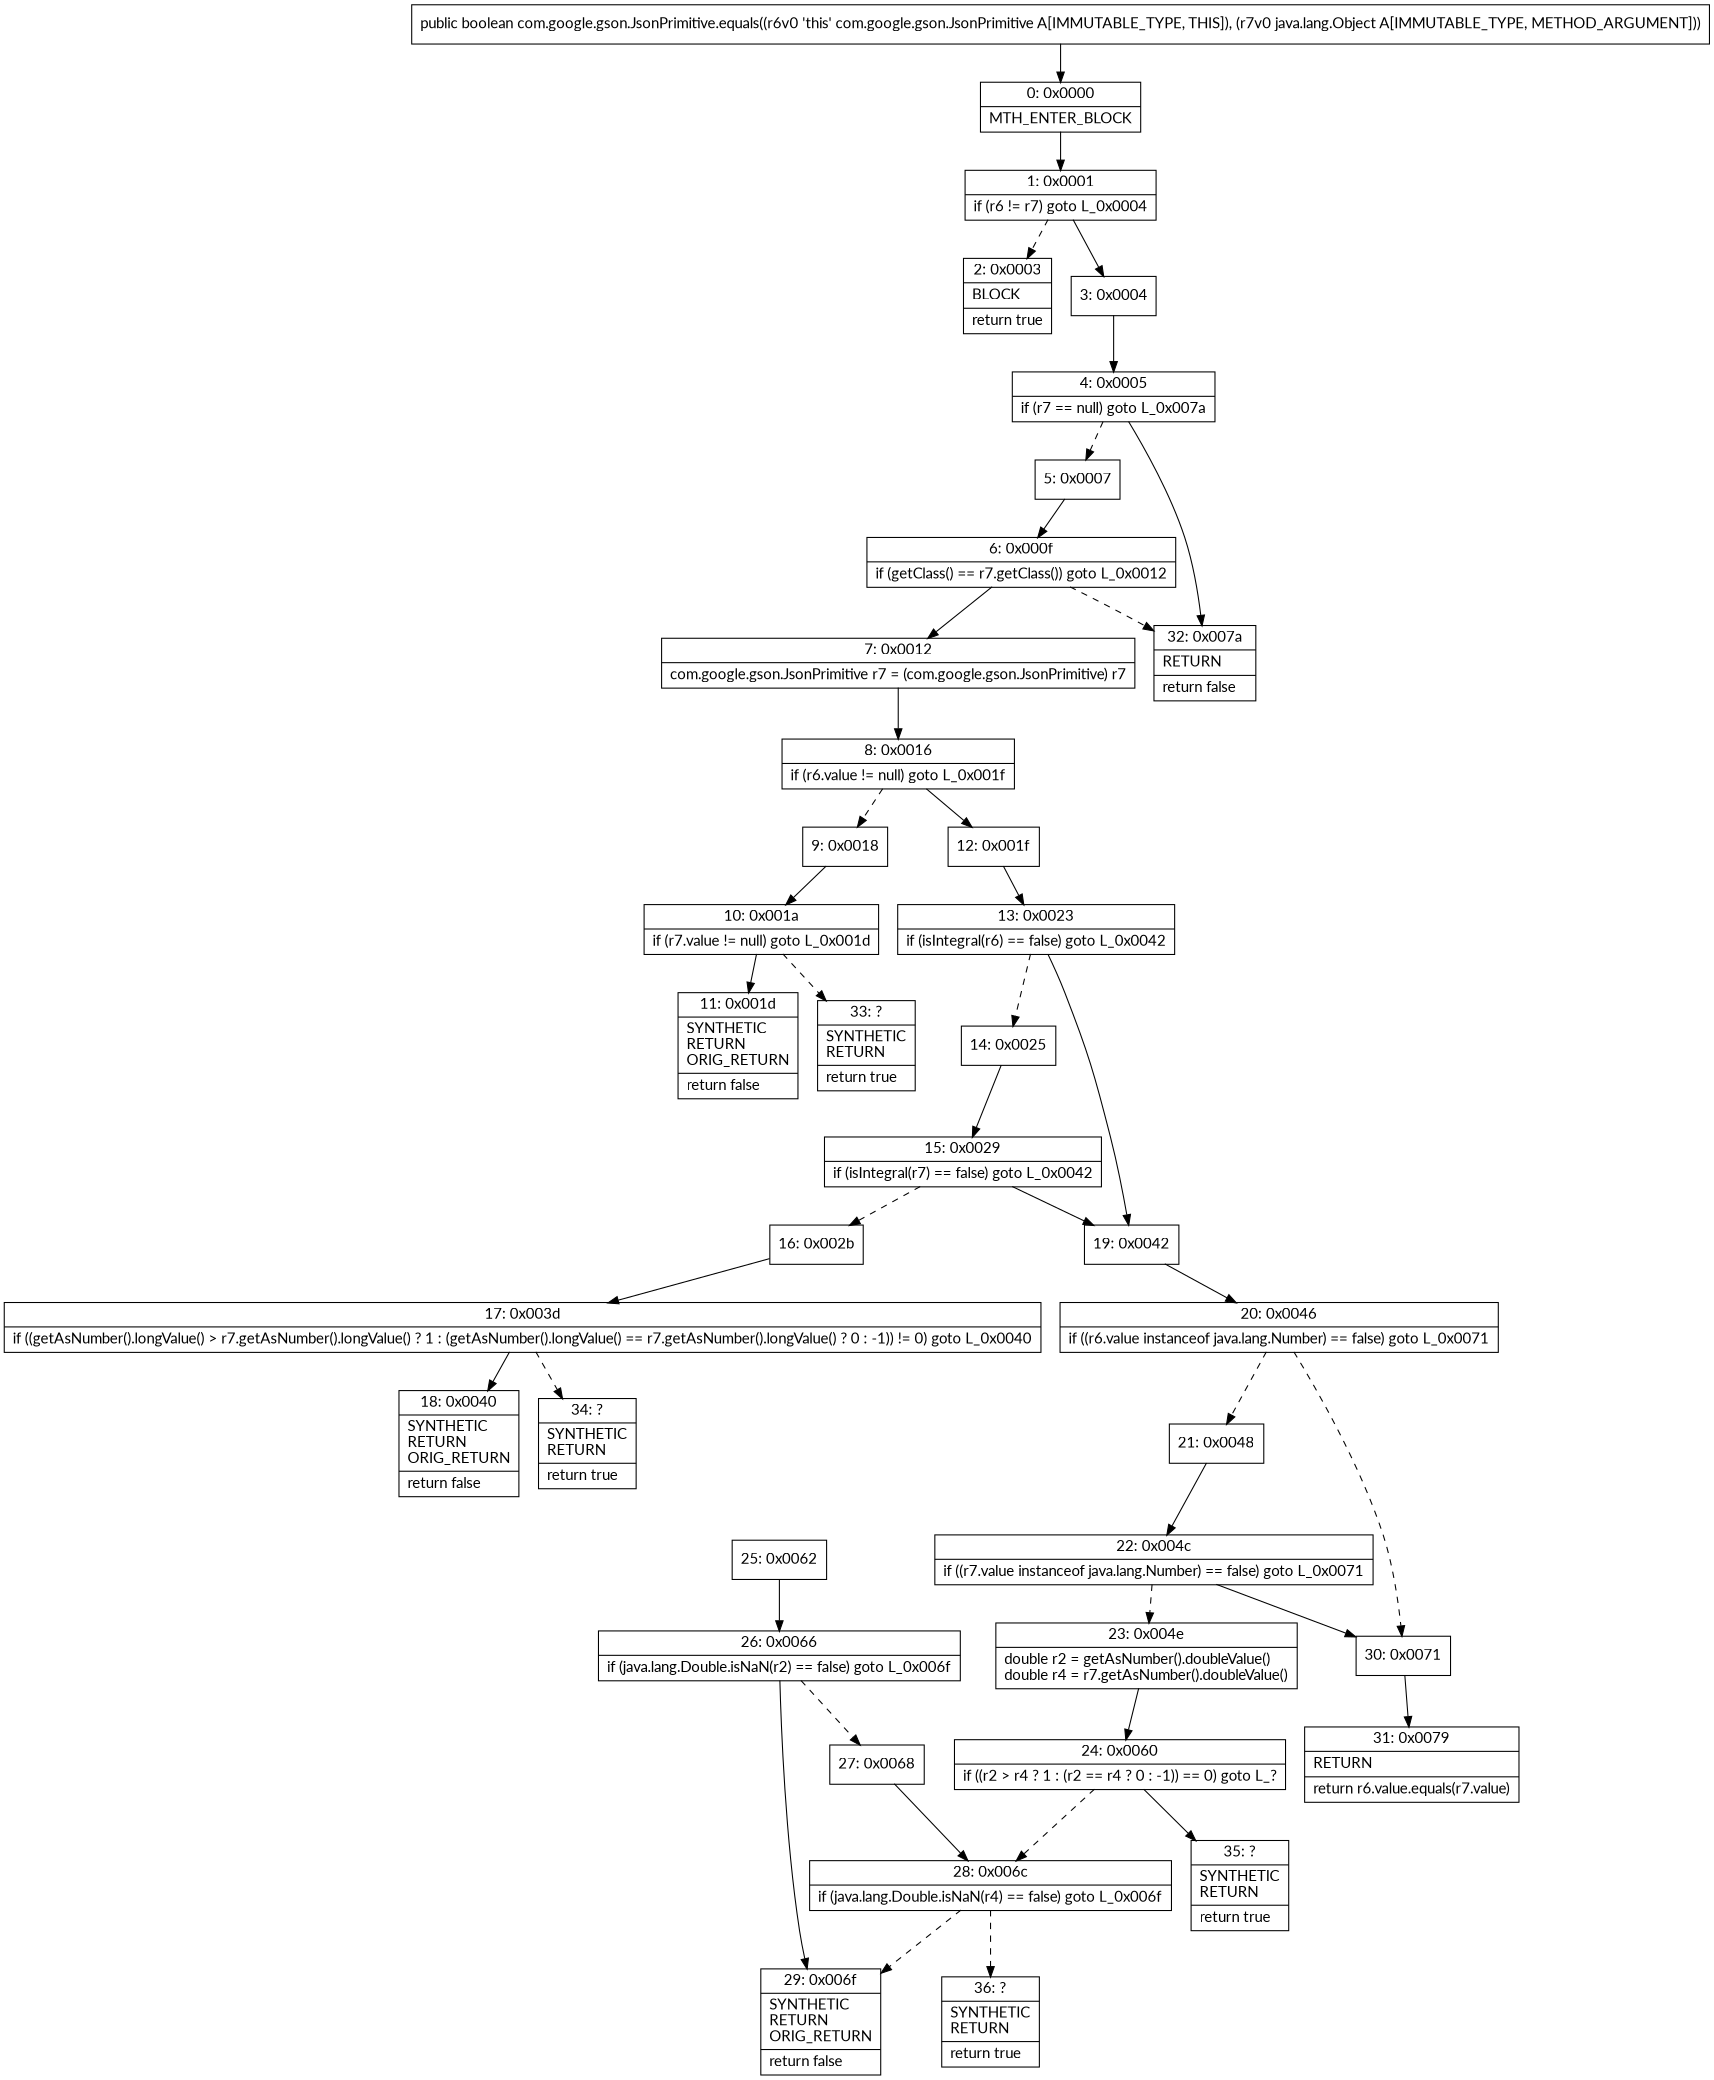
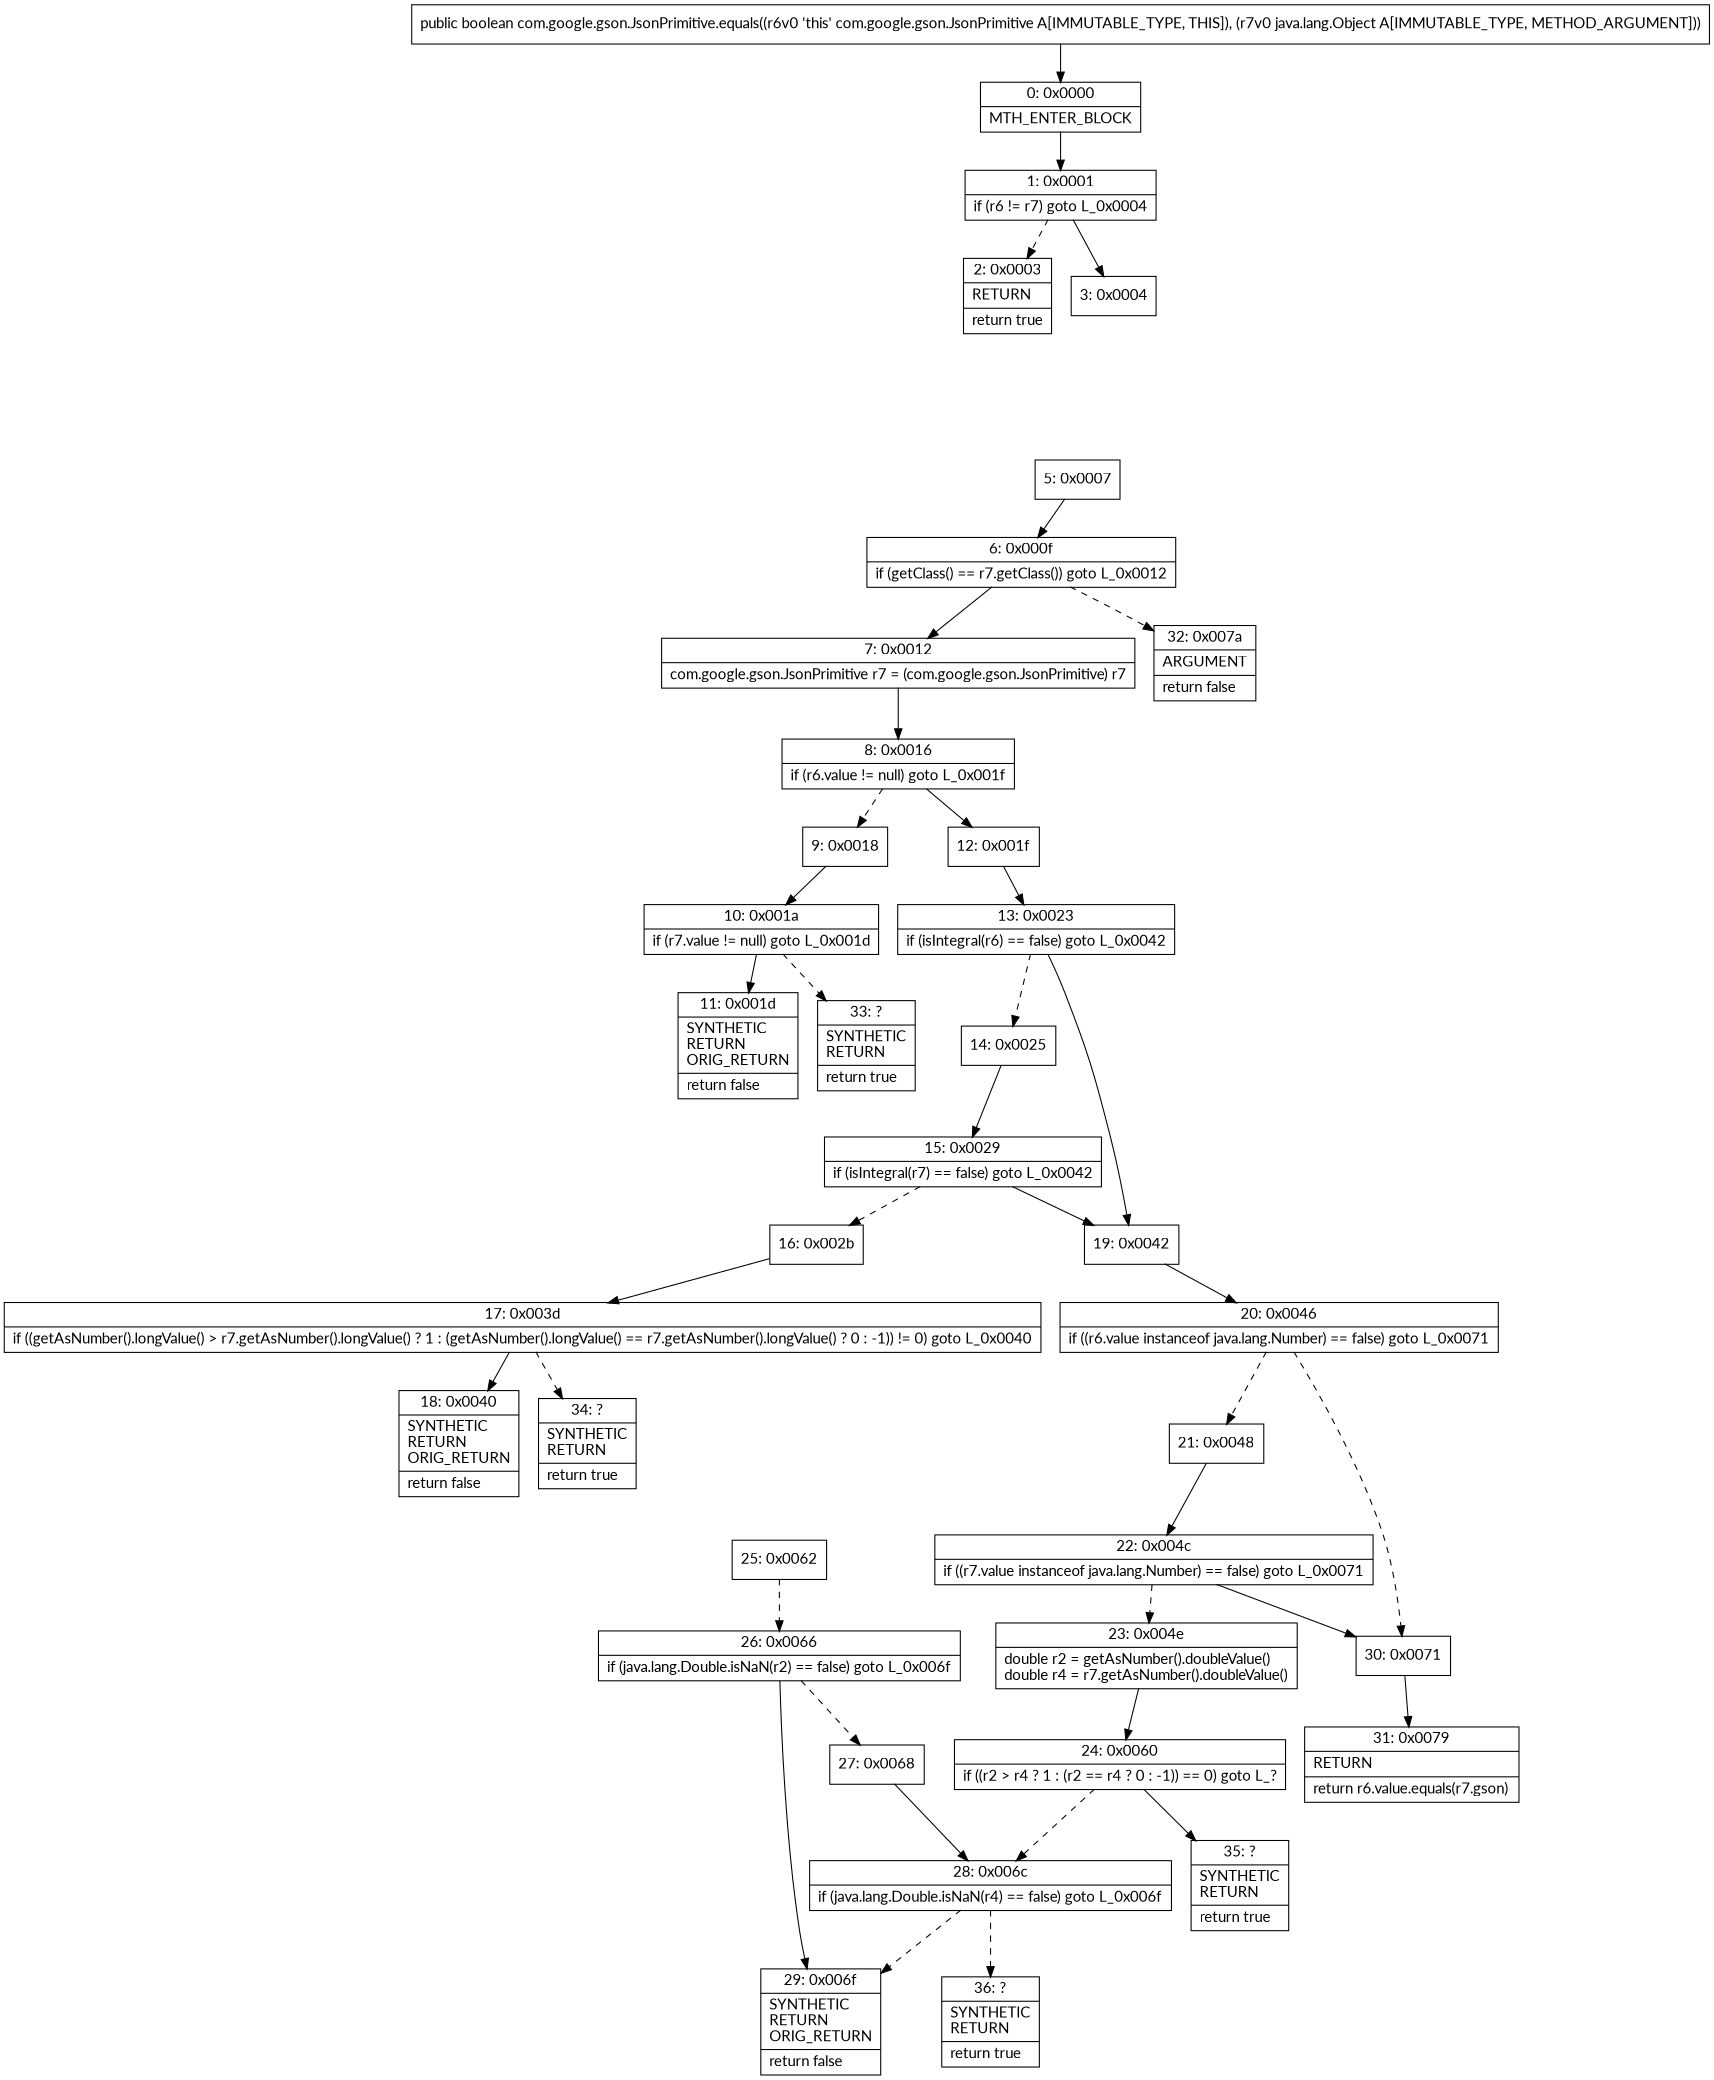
(996, 295) -> (1002, 295)
(1114, 397) -> none
(1192, 662) -> (1205, 662)
(779, 1600) -> (779, 1600)
(1412, 1789) -> (1411, 1789)
